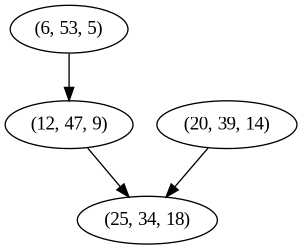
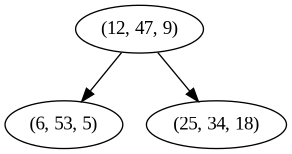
(69, 70) -> (106, 72)
(227, 125) -> none
